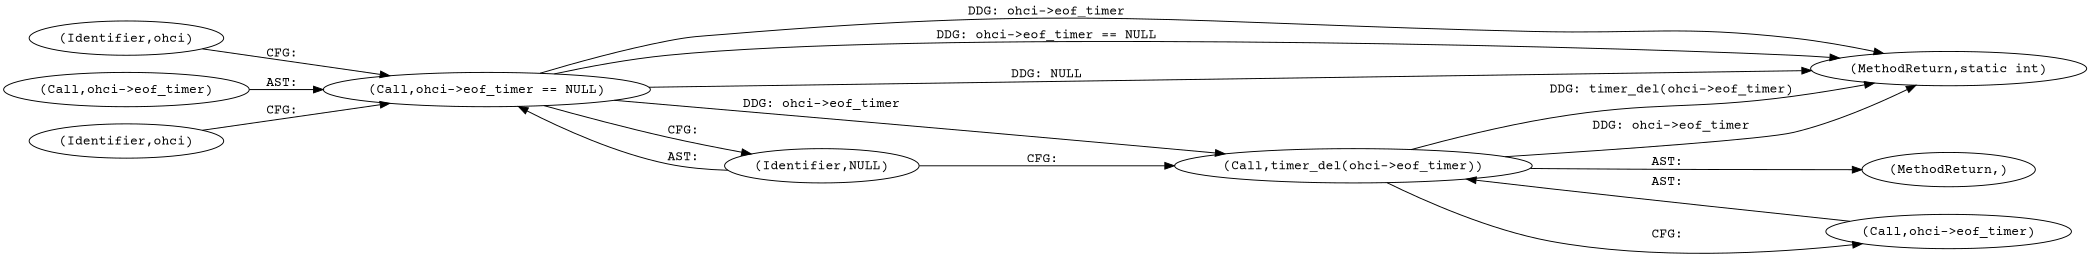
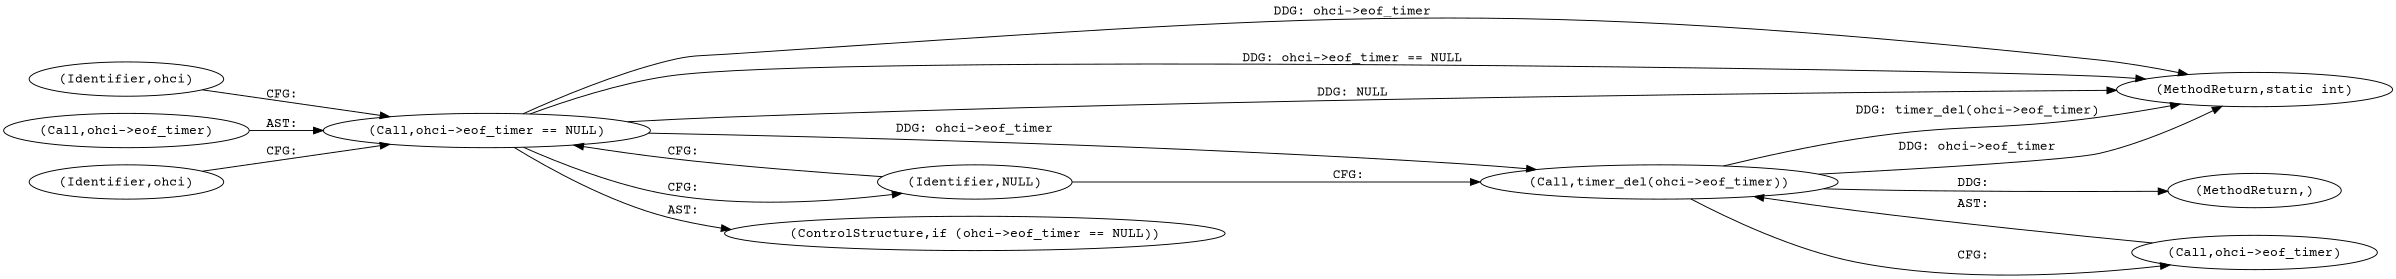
(687, 157) -> (687, 151)
(1671, 162) -> (1977, 182)
none -> (975, 233)
